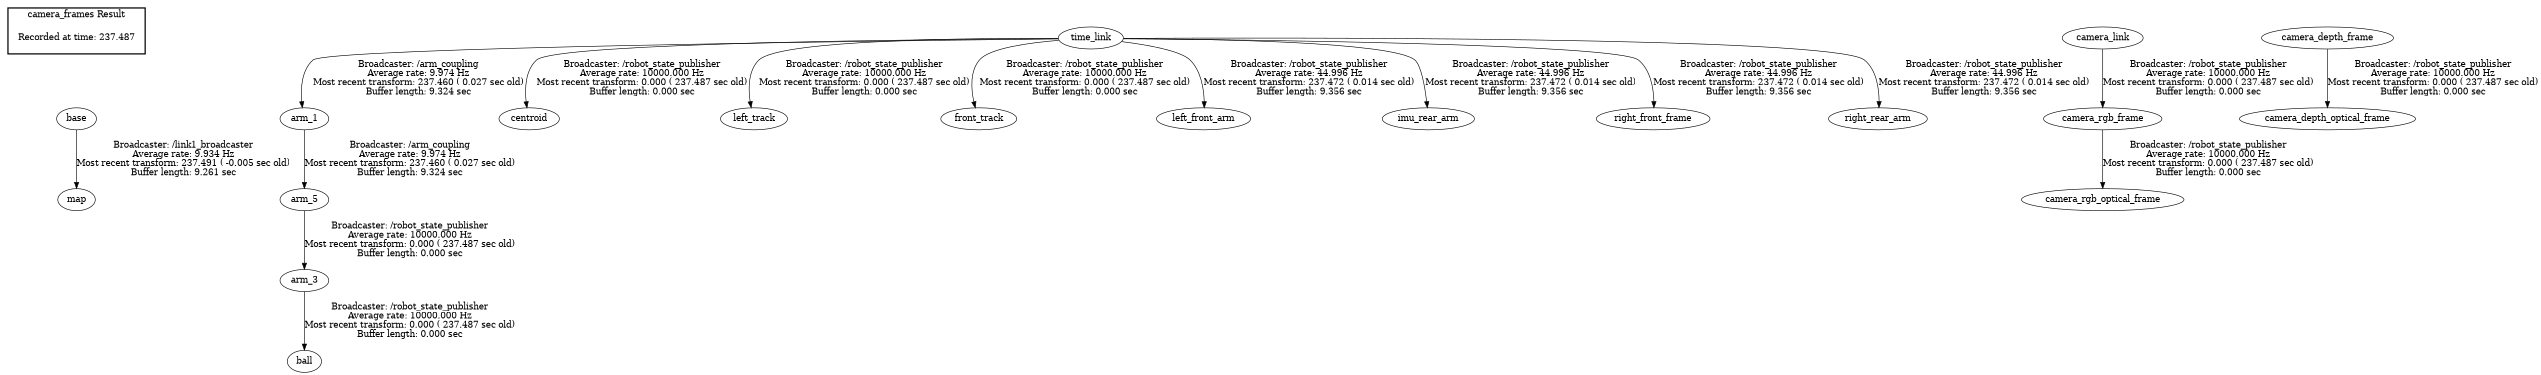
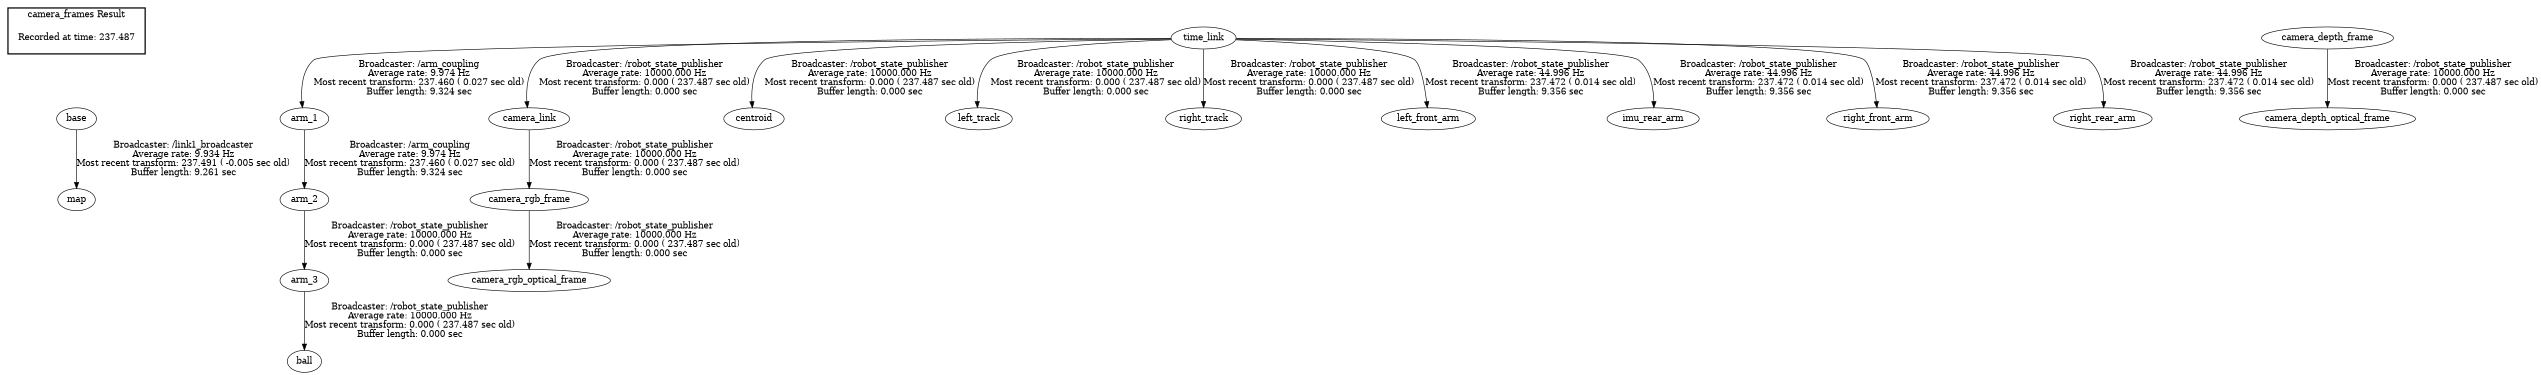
none -> (832, 41)
(979, 119) -> (1204, 119)
(1653, 119) -> (1878, 119)
(304, 200) -> (304, 200)
